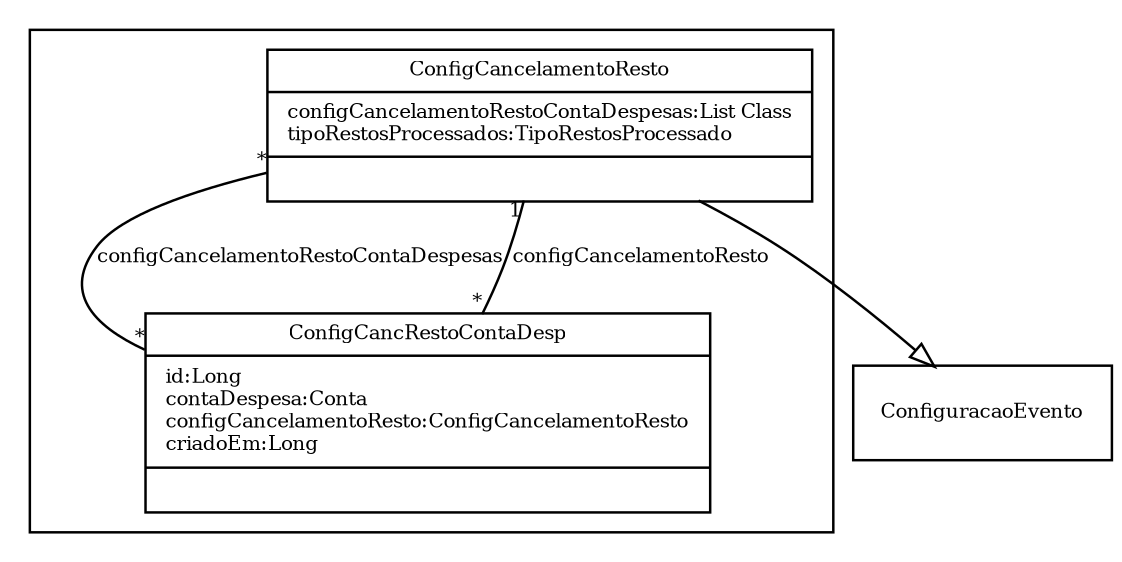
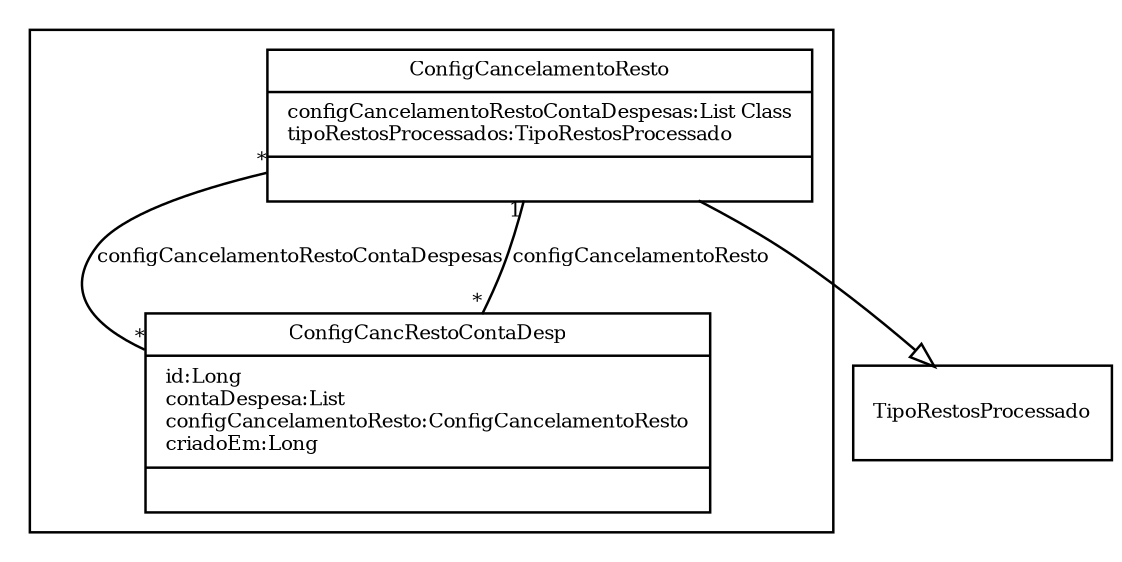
(267, 399) -> (256, 399)
(983, 413) -> (983, 413)
